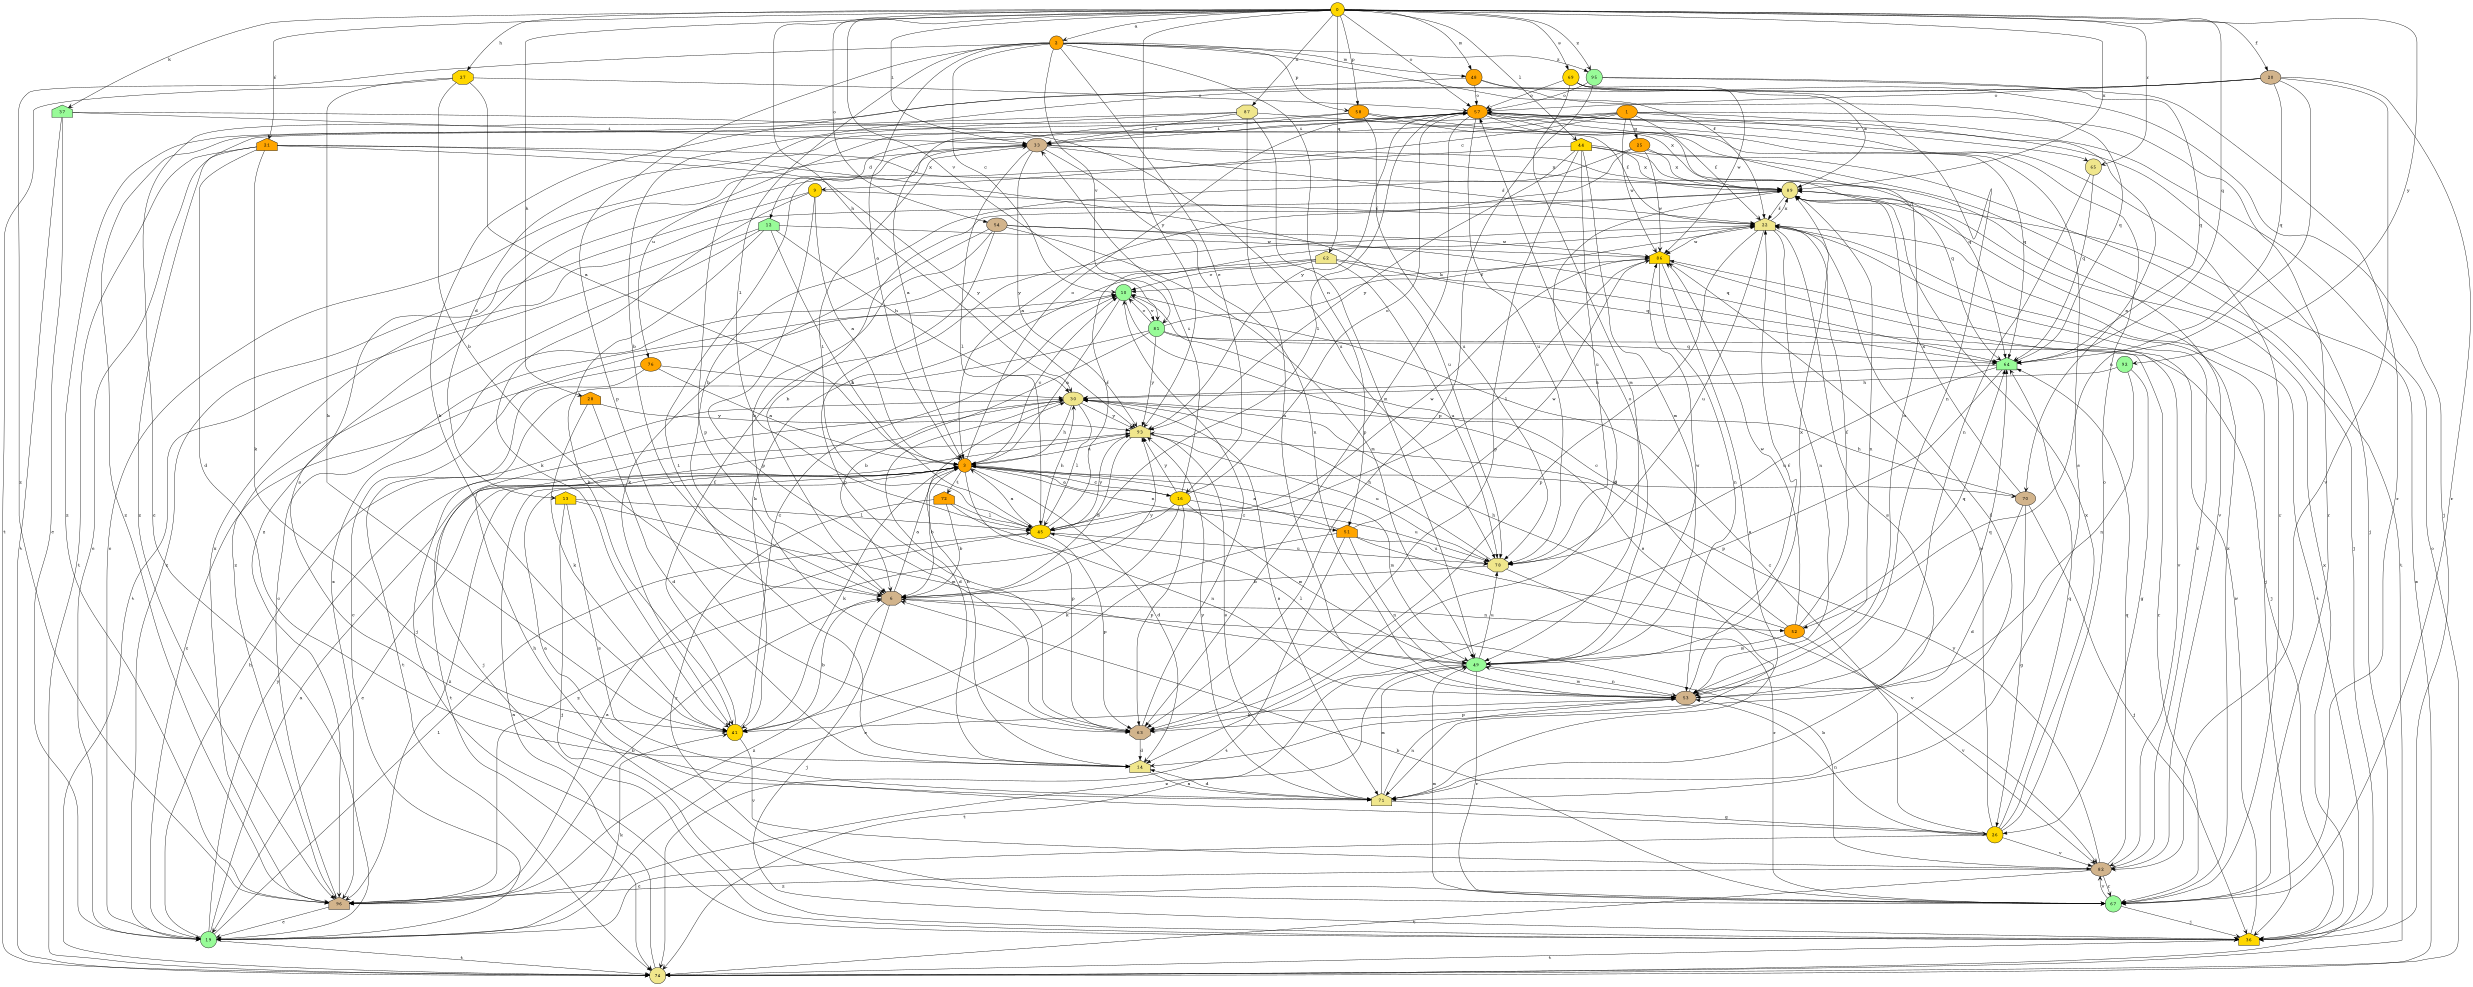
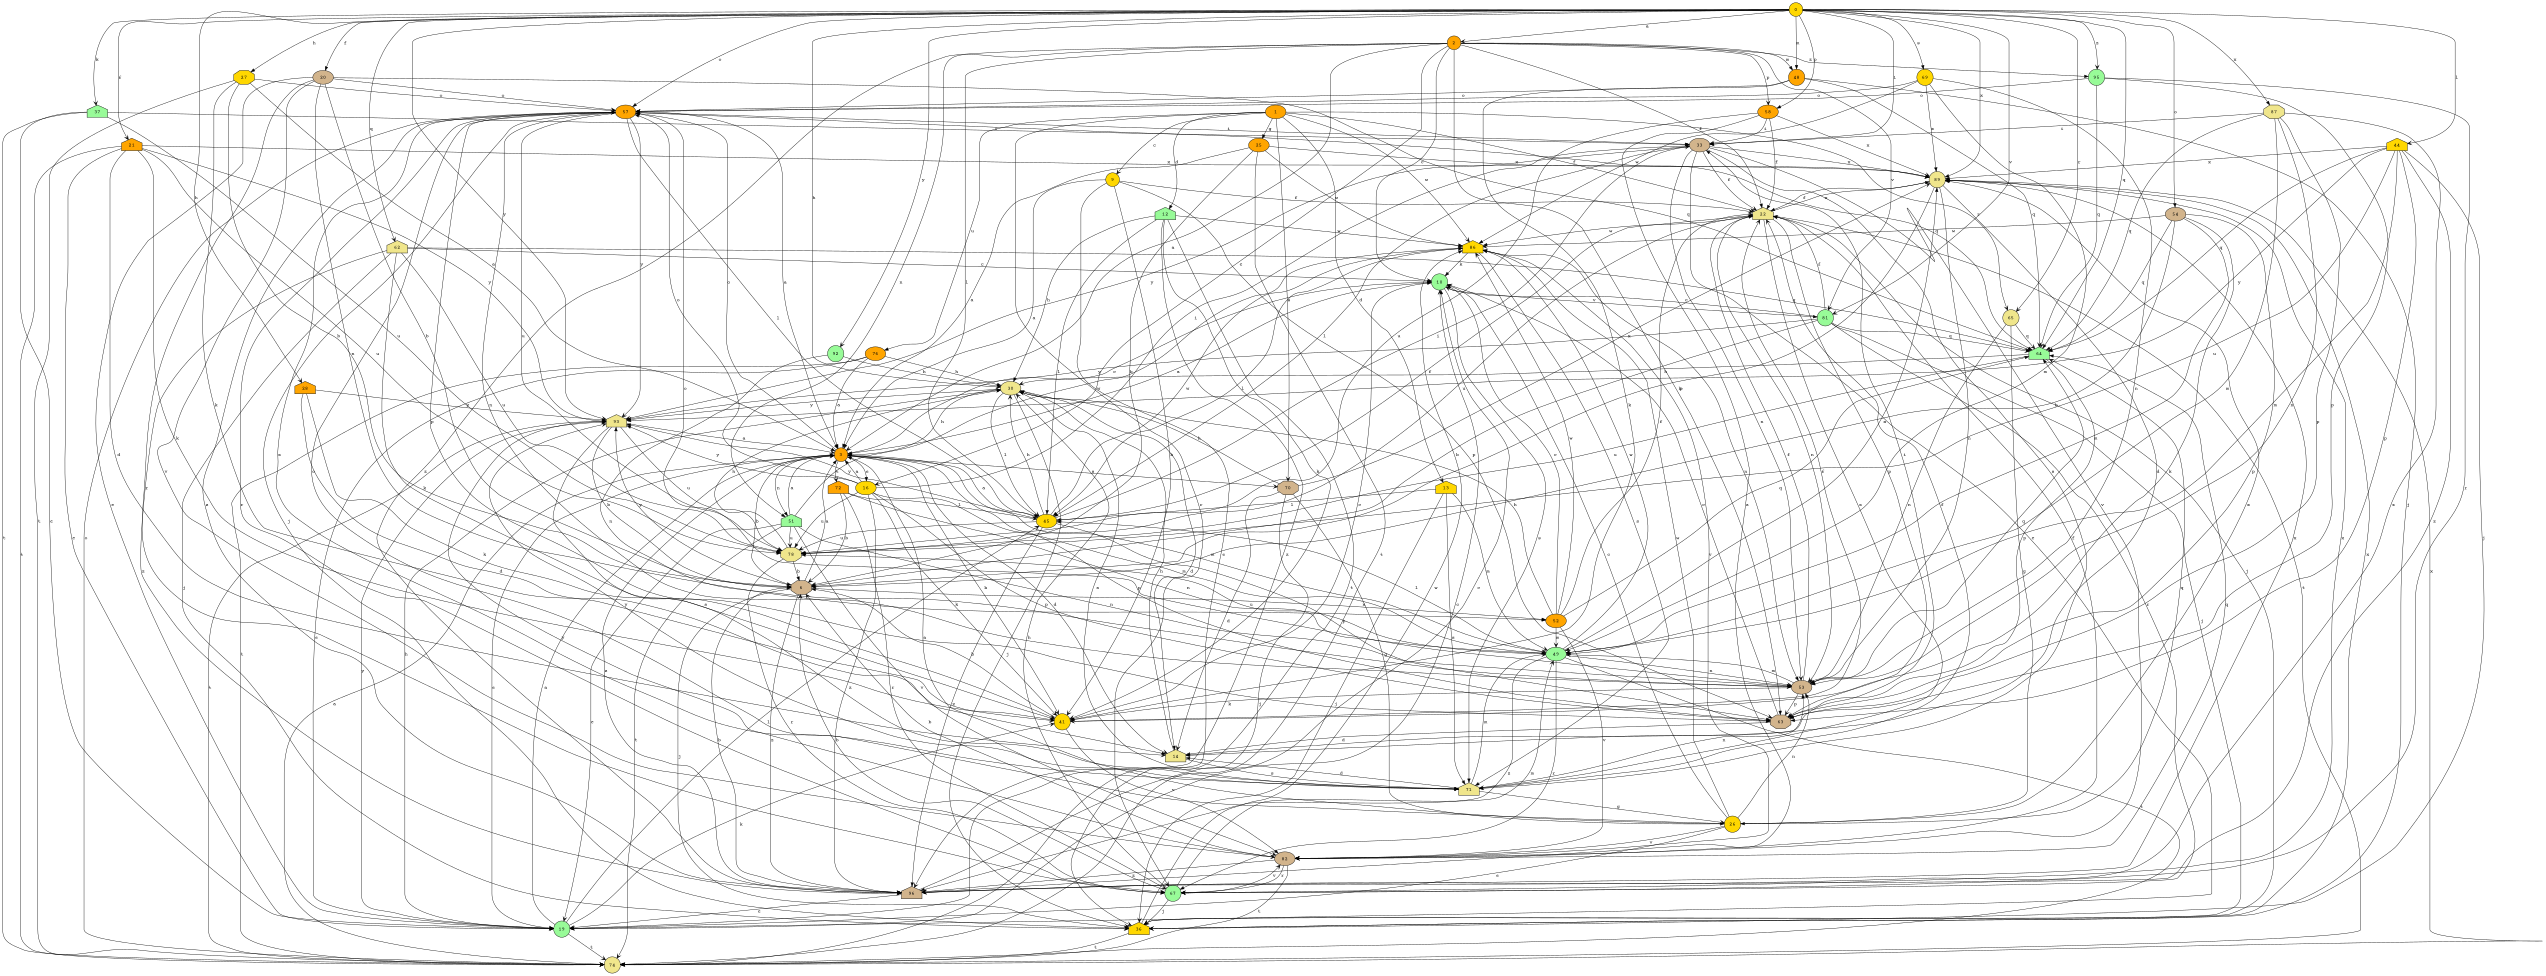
(1126, 212) -> (1419, 488)
(2025, 499) -> (1288, 488)
(1347, 532) -> (791, 521)
(2134, 627) -> (2027, 702)
